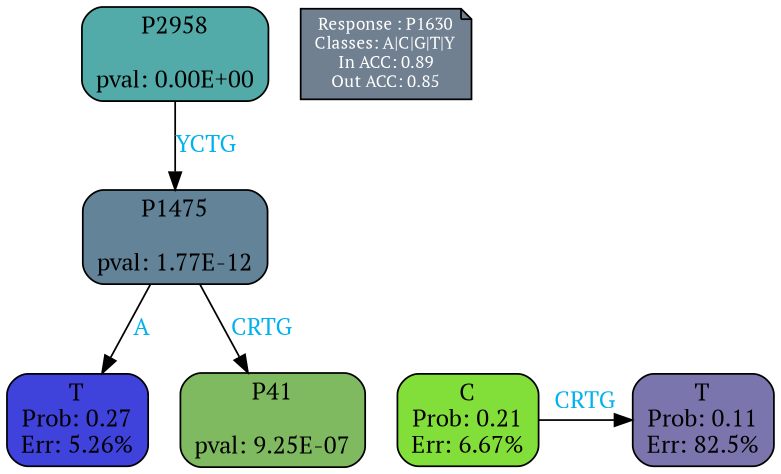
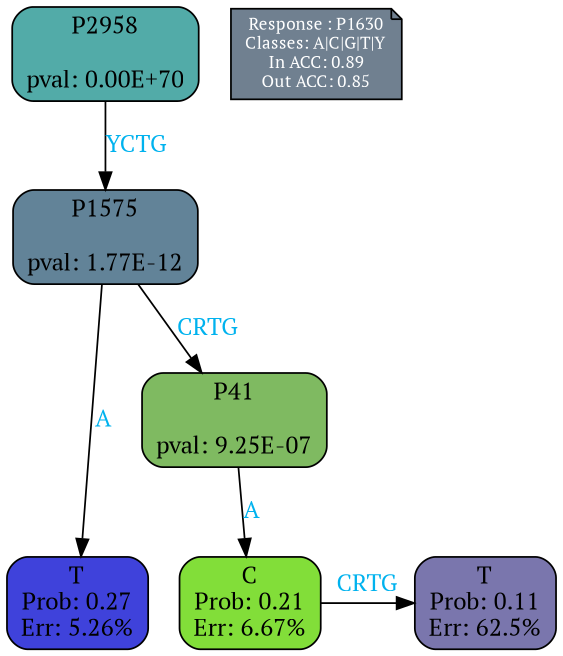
(175, 54) -> (105, 54)
(175, 237) -> (105, 237)
(703, 420) -> (485, 603)
none -> (242, 503)
